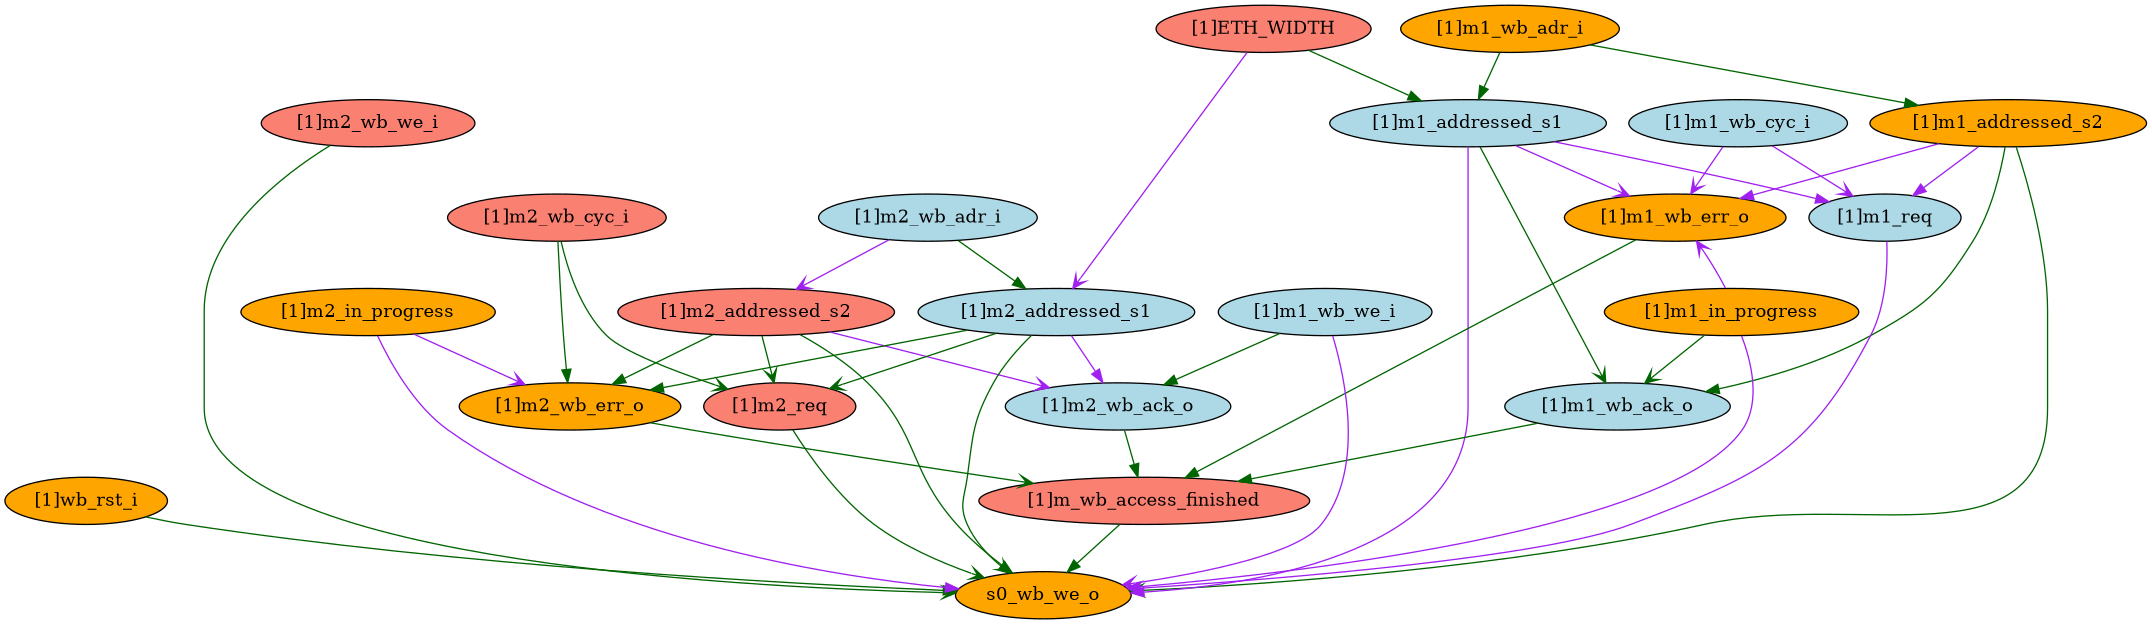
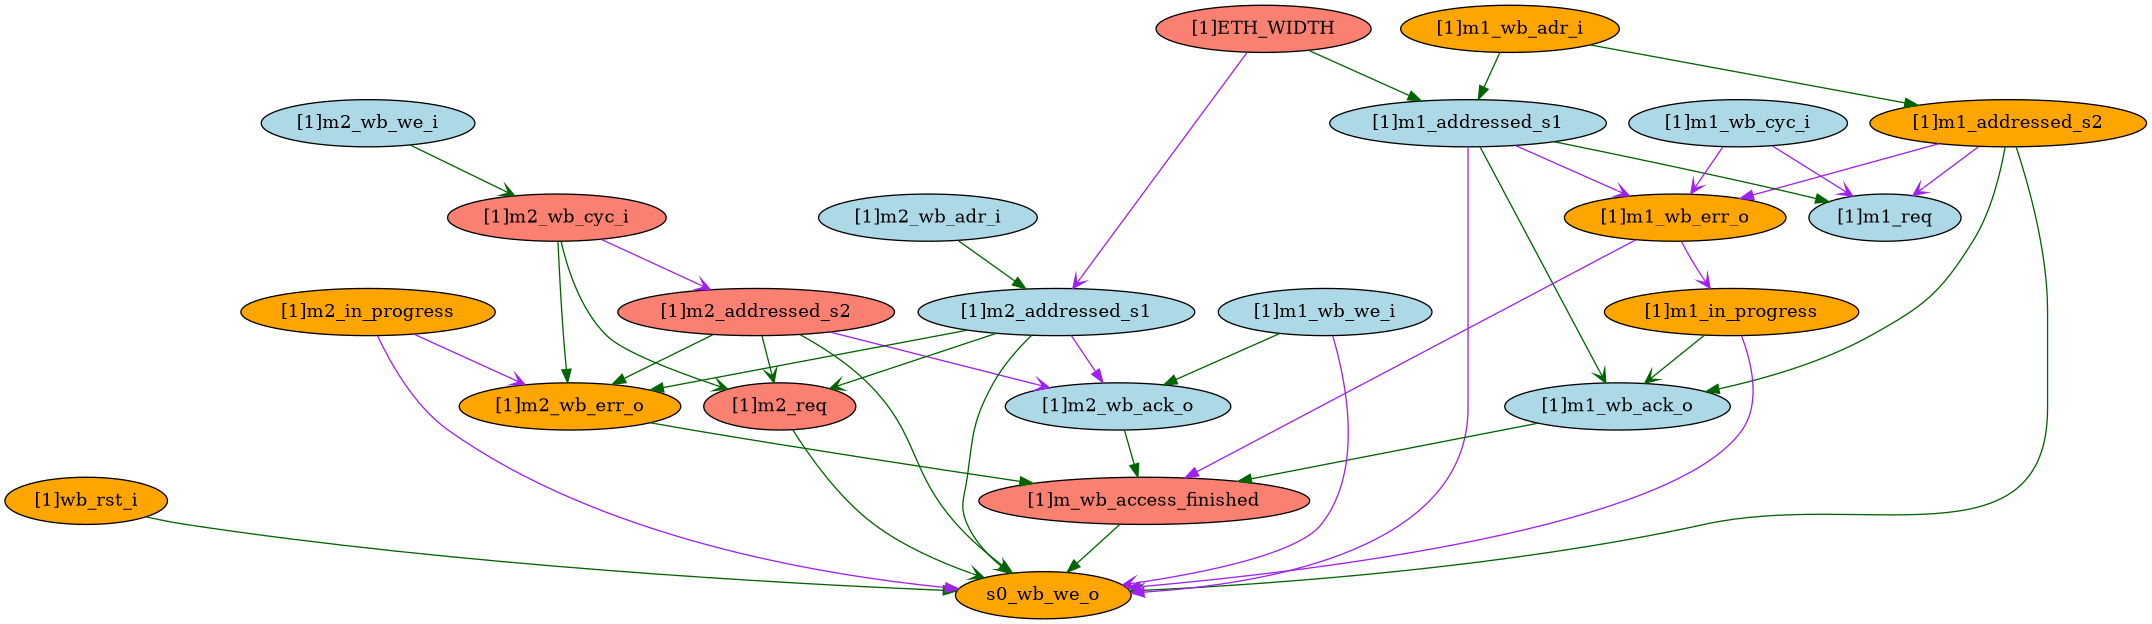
(368, 123) -> (368, 123)
(1951, 167) -> (1951, 167)
(1685, 169) -> (1685, 169)
(848, 261) -> (650, 262)
(1715, 270) -> (1692, 260)
(1416, 356) -> (1416, 356)
(835, 453) -> (835, 453)
(393, 534) -> (456, 168)
(1591, 536) -> none
